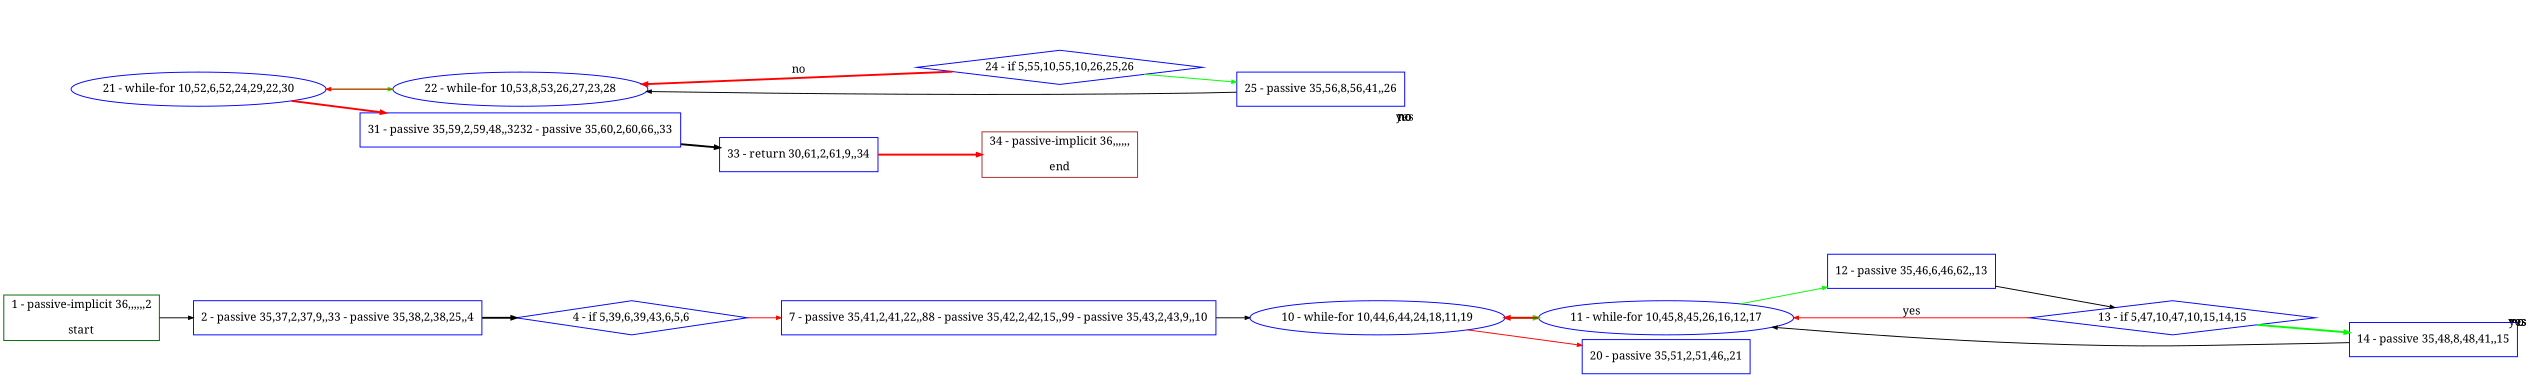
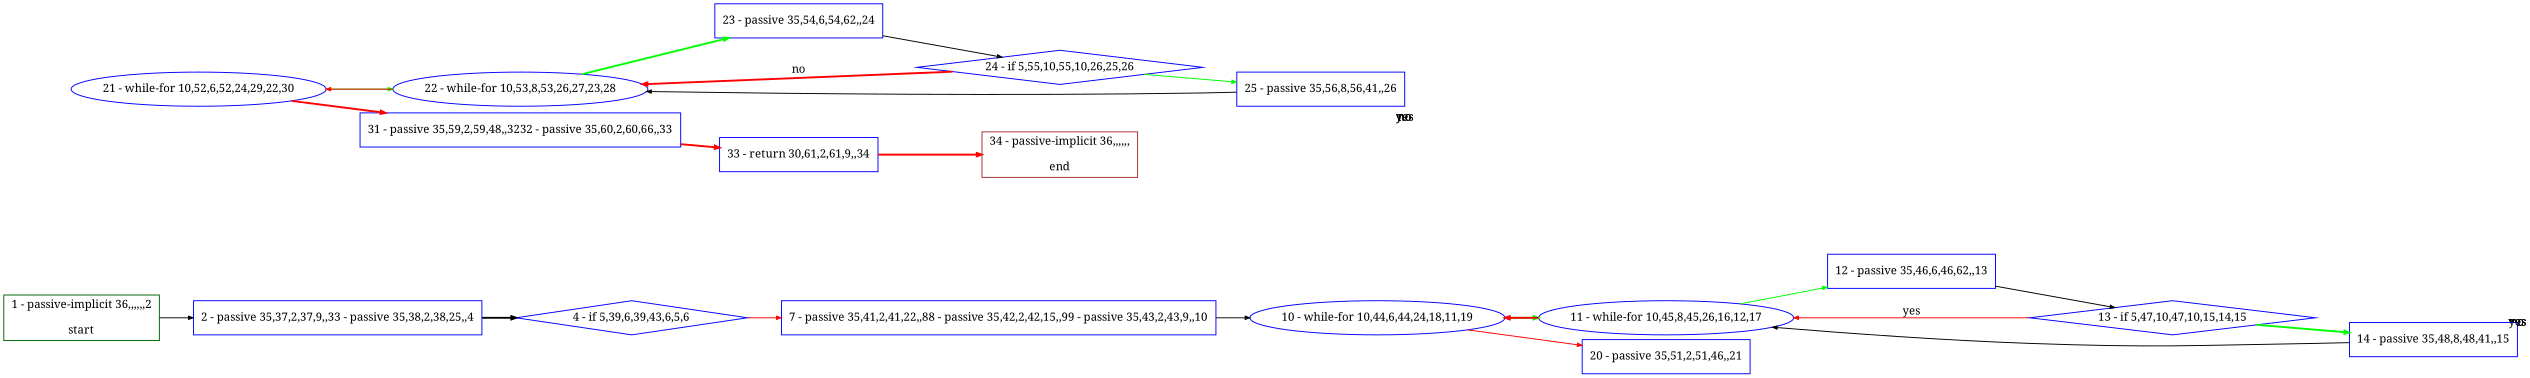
none -> (799, 21)
(698, 146) -> (698, 146)
